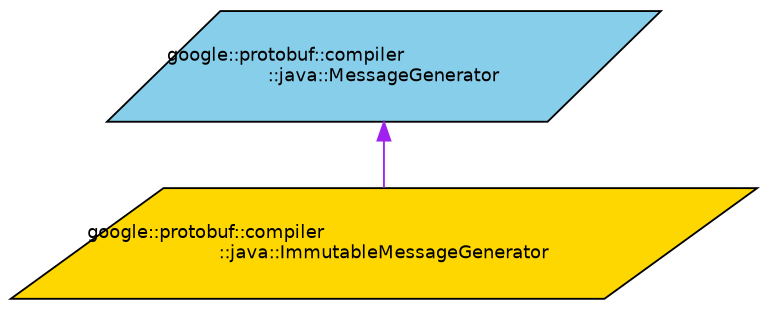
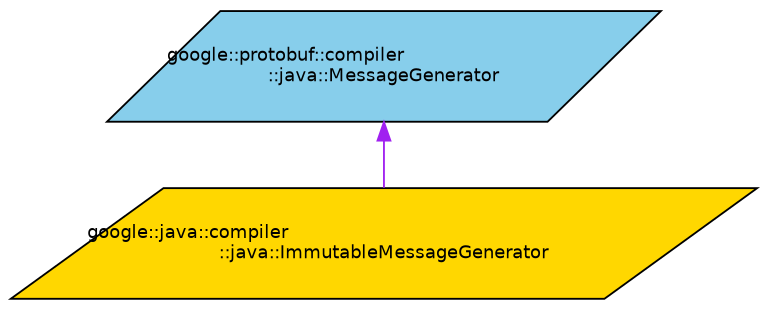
(384, 243) -> (384, 243)
